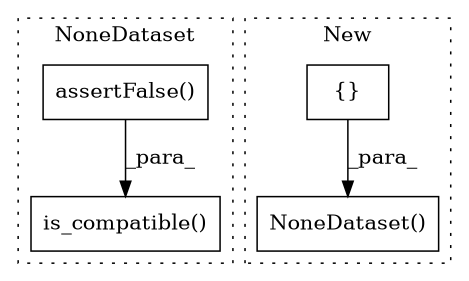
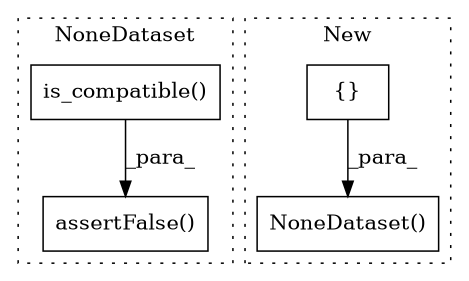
(126, 150) -> (126, 150)
